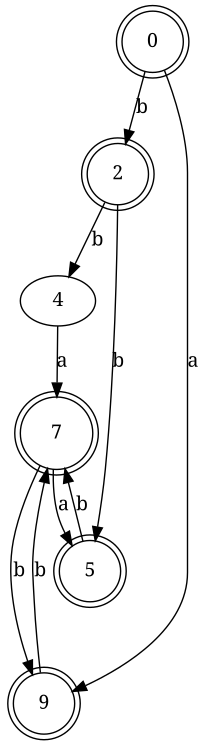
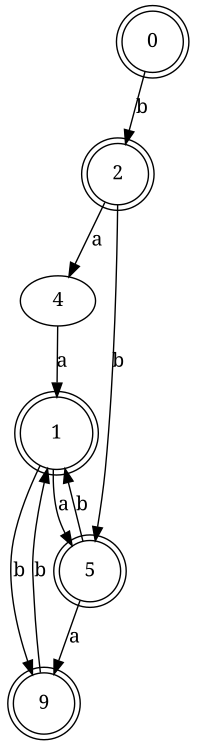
(98, 240) -> (98, 240)
(188, 400) -> (69, 631)
(57, 433) -> (57, 433)
